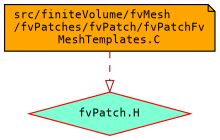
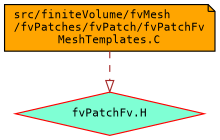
(110, 114) -> (110, 114)
